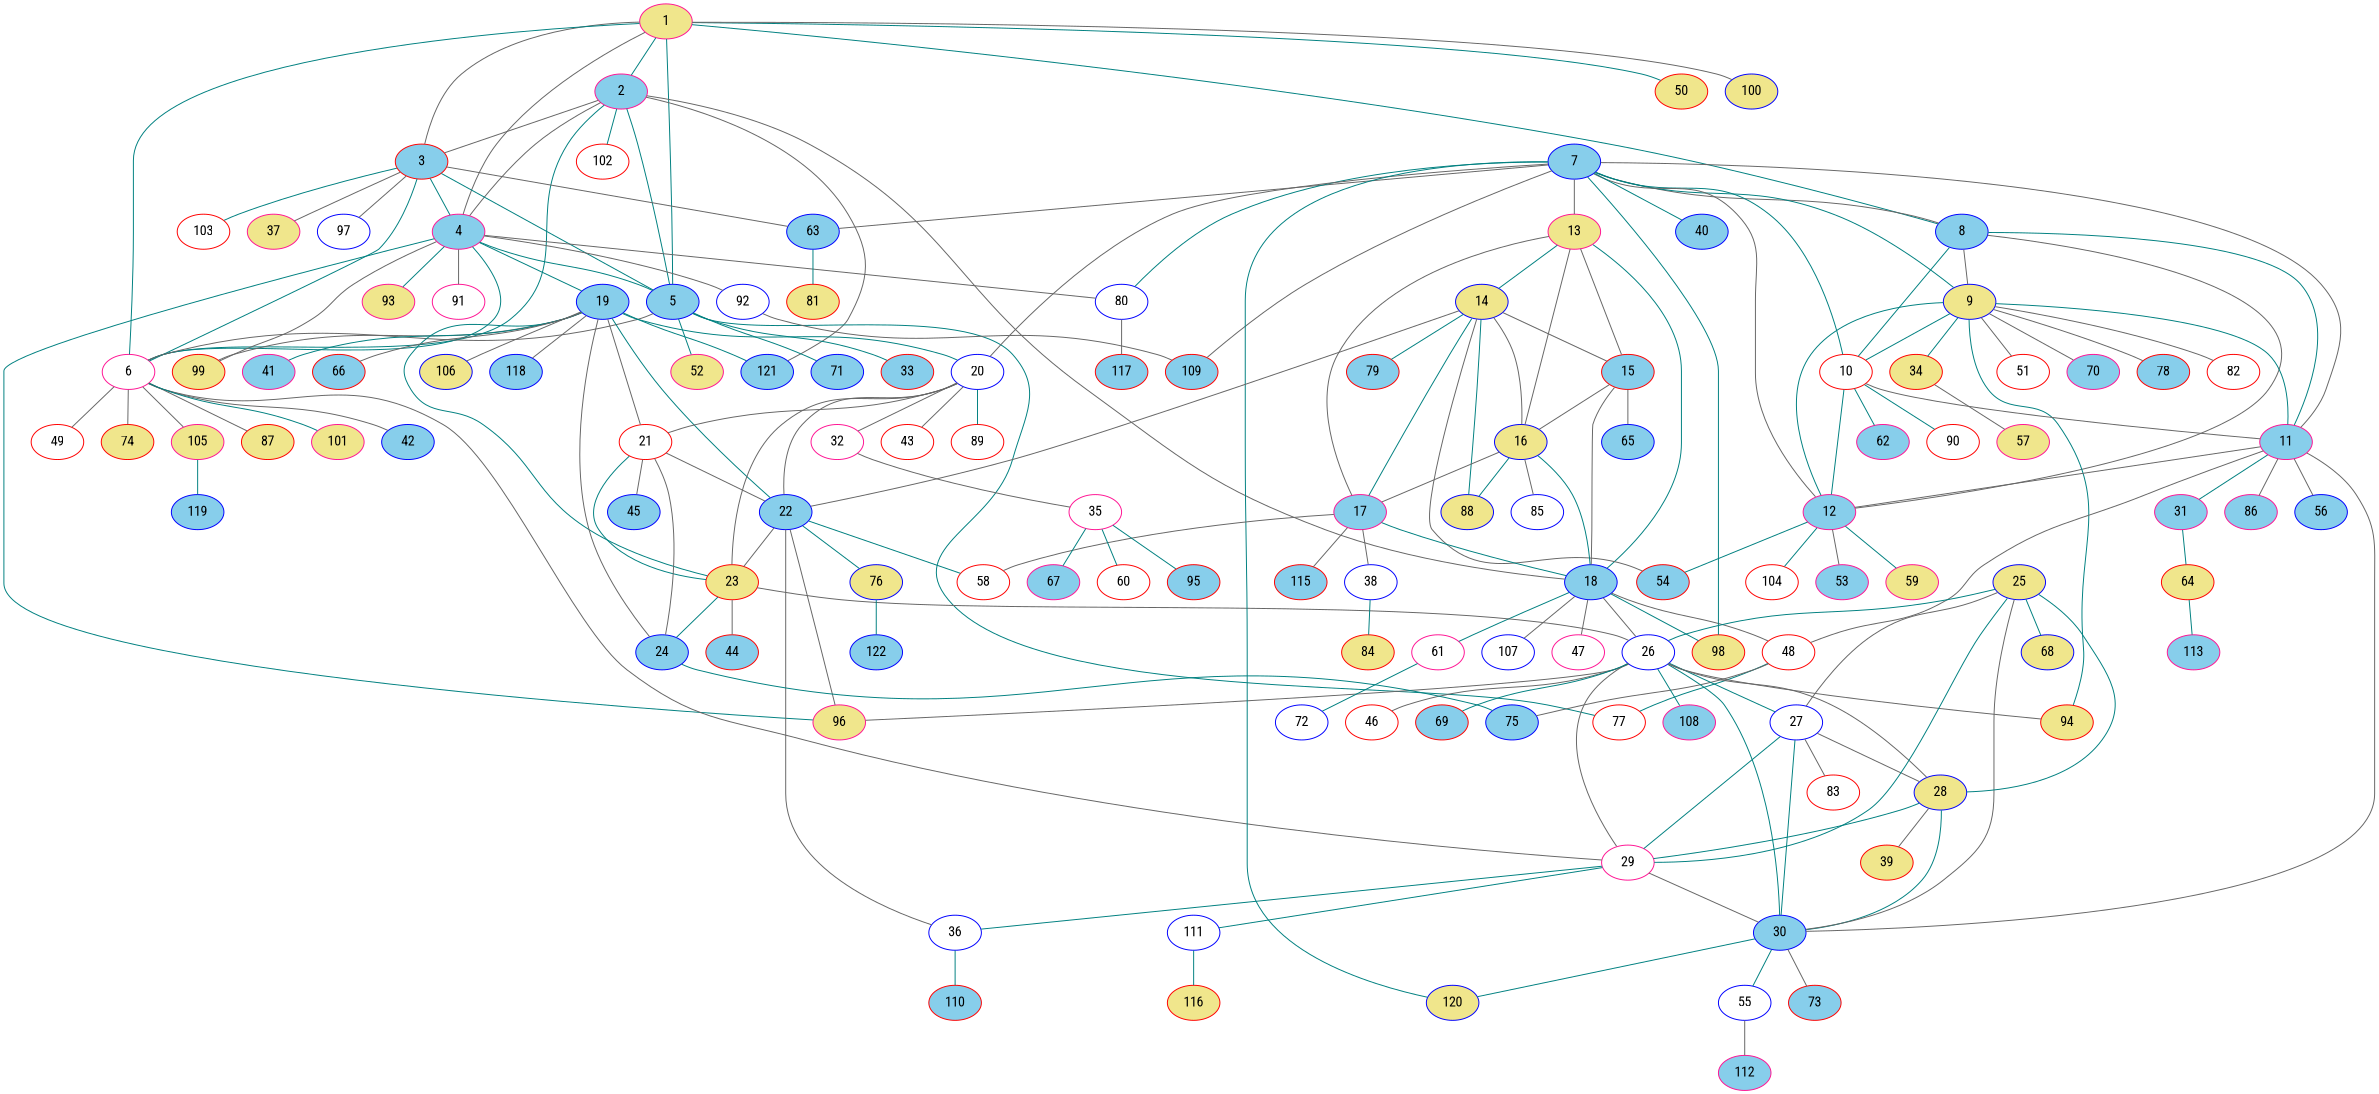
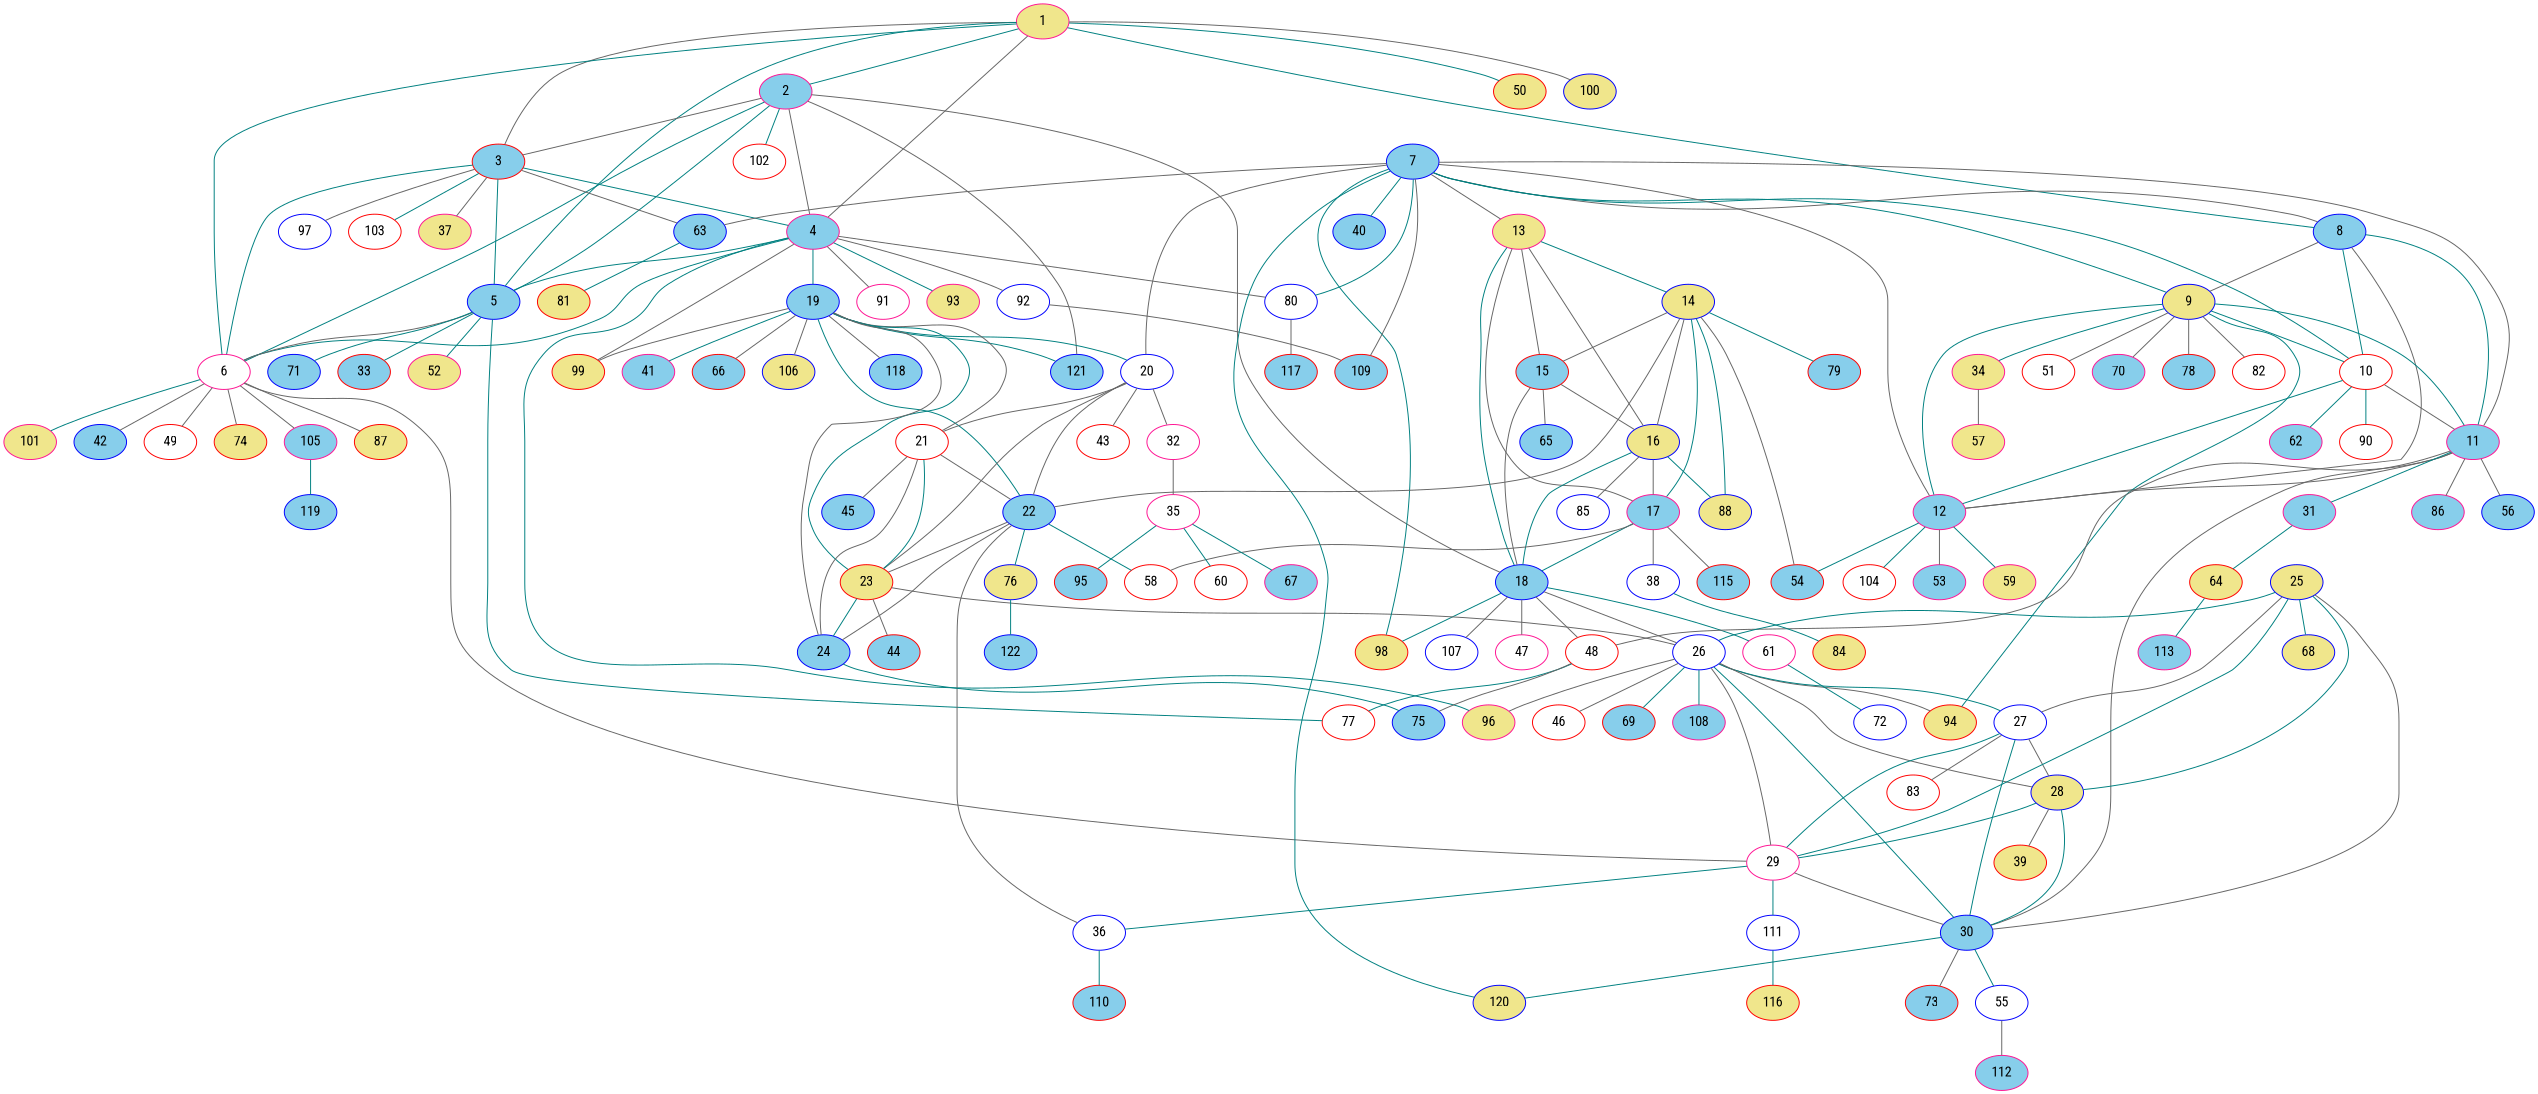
(1916, 372) -> (1978, 372)
(198, 442) -> (311, 442)
(978, 442) -> none
(813, 617) -> (925, 580)
